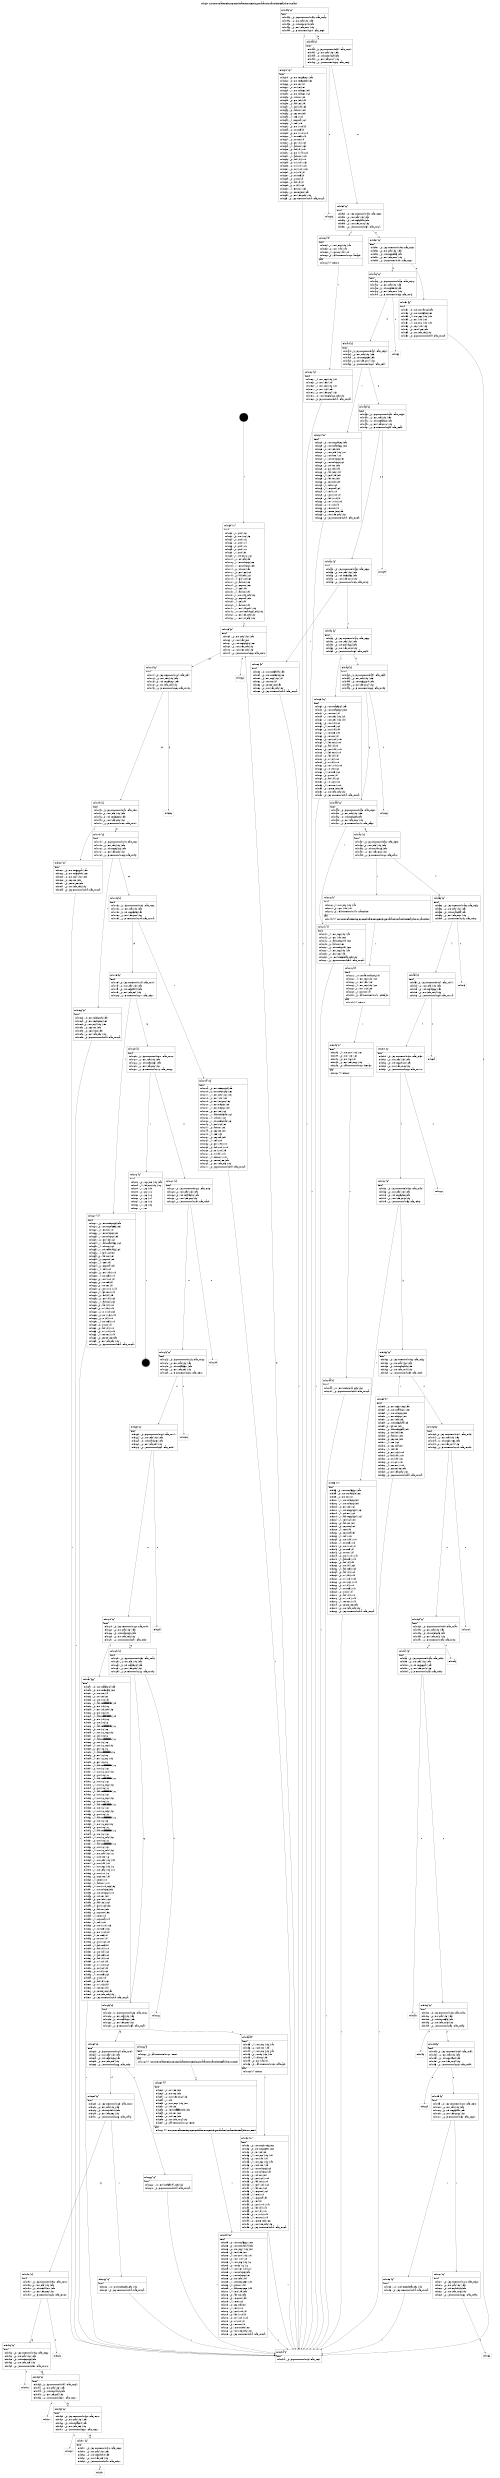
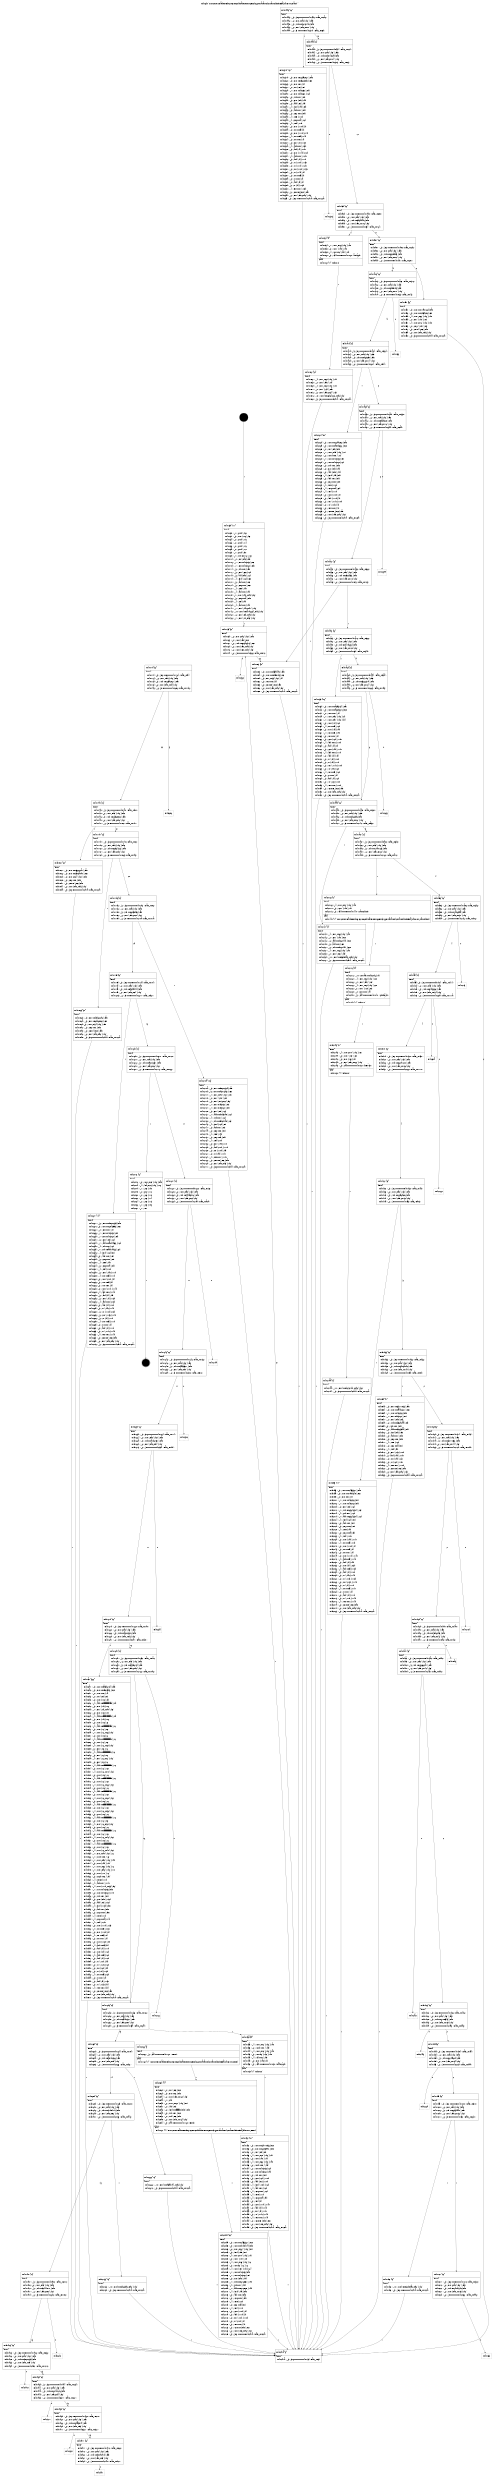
(207, 660) -> (258, 659)
(421, 1130) -> (439, 1093)
(399, 1387) -> (402, 1386)
